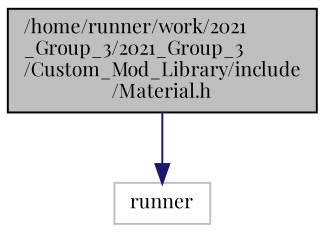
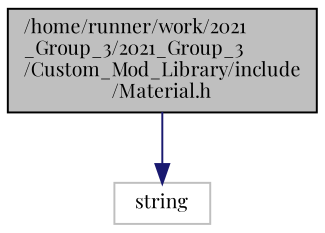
(162, 203) -> (162, 203)
